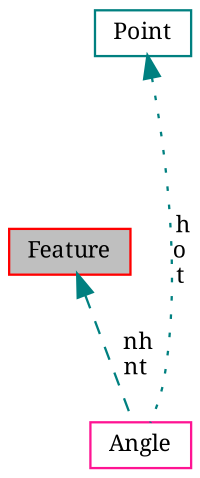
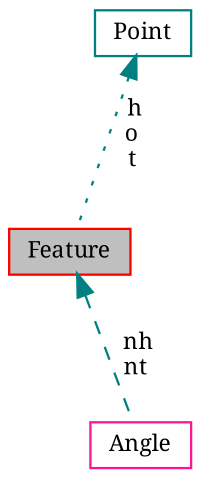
(172, 251) -> (103, 153)
